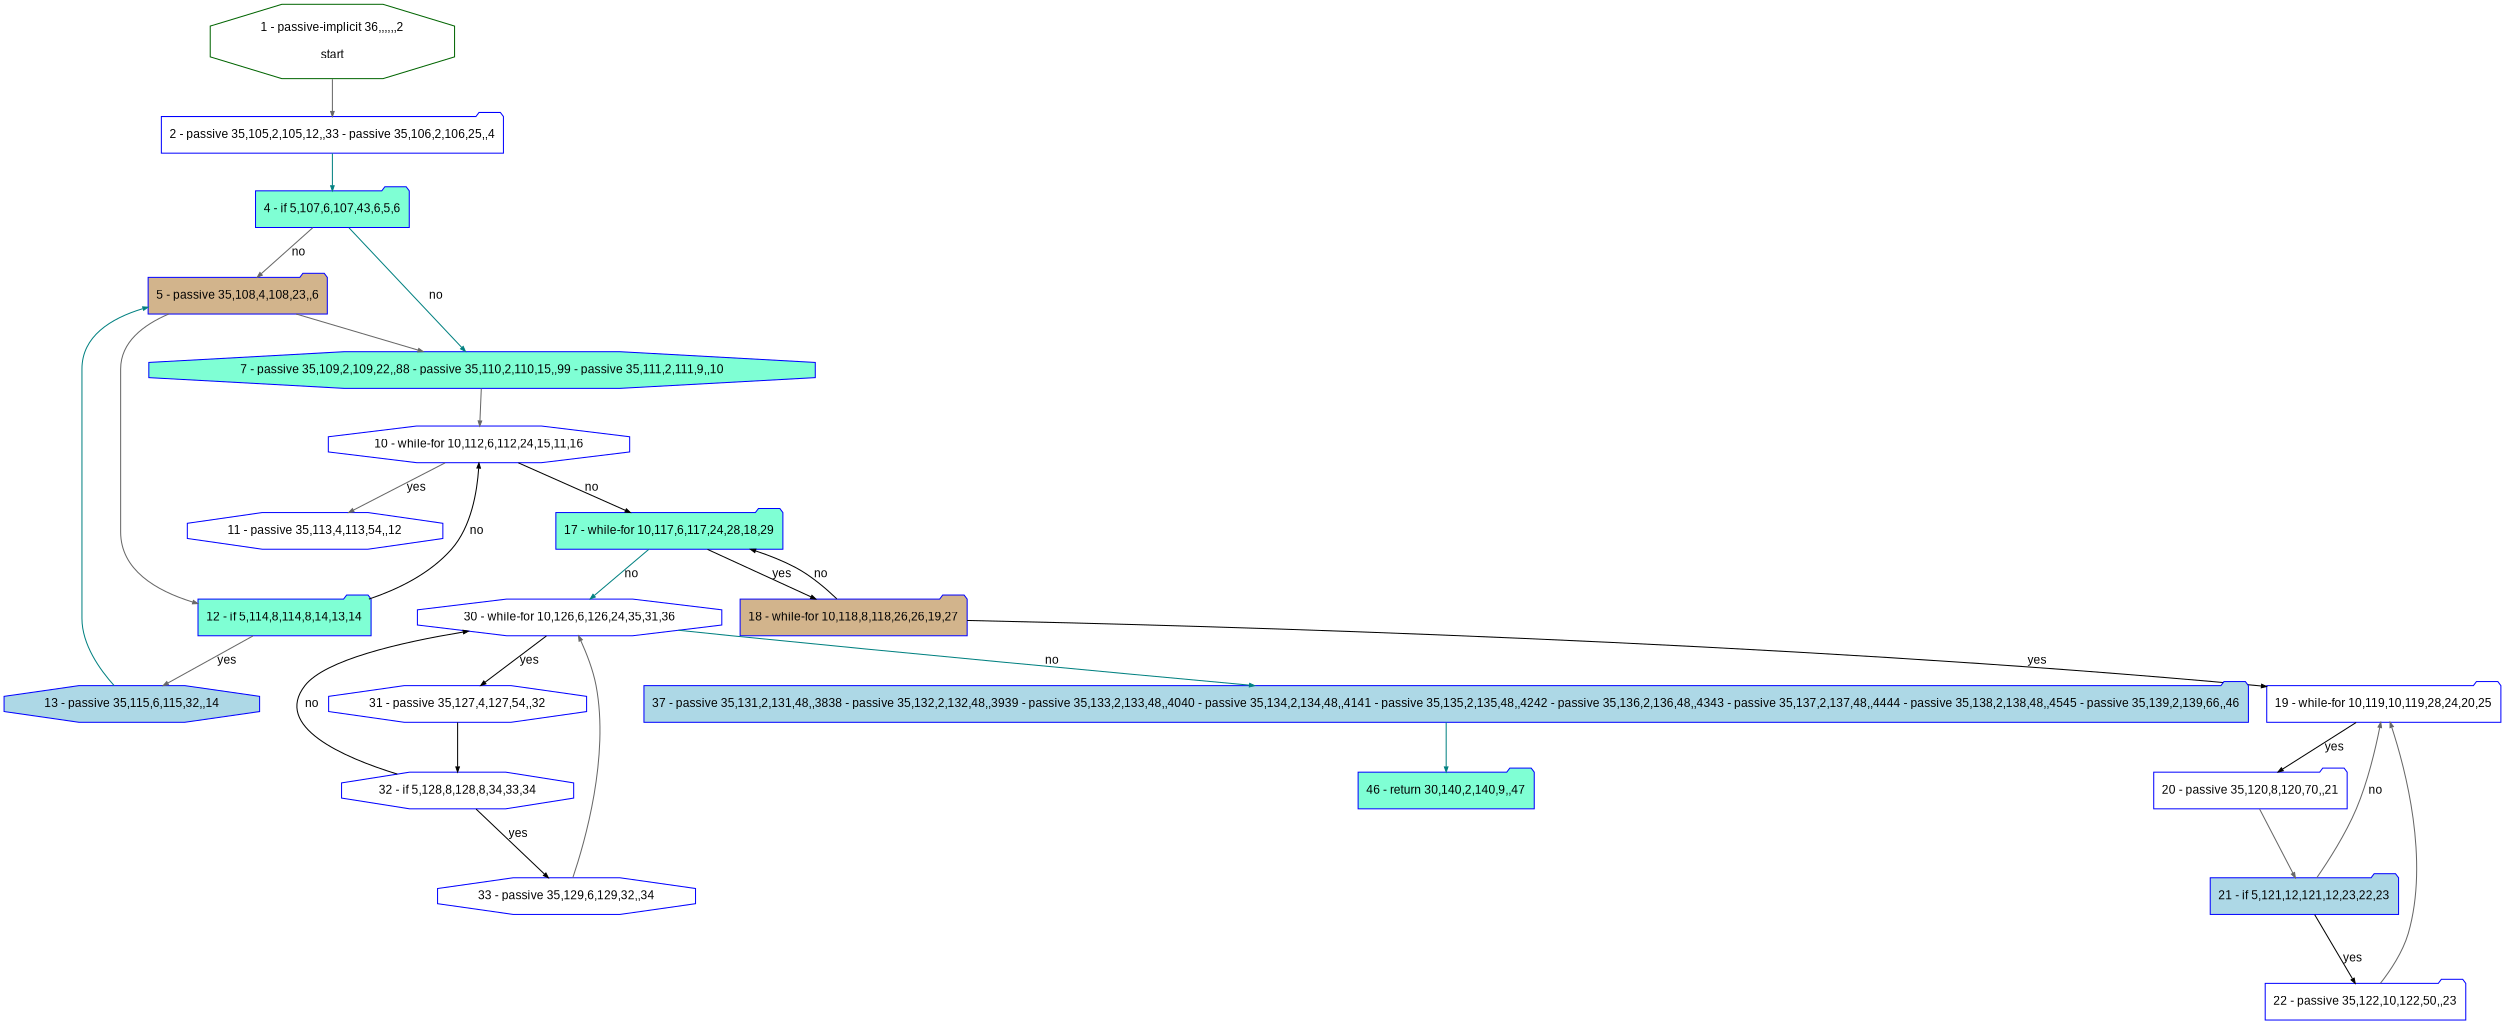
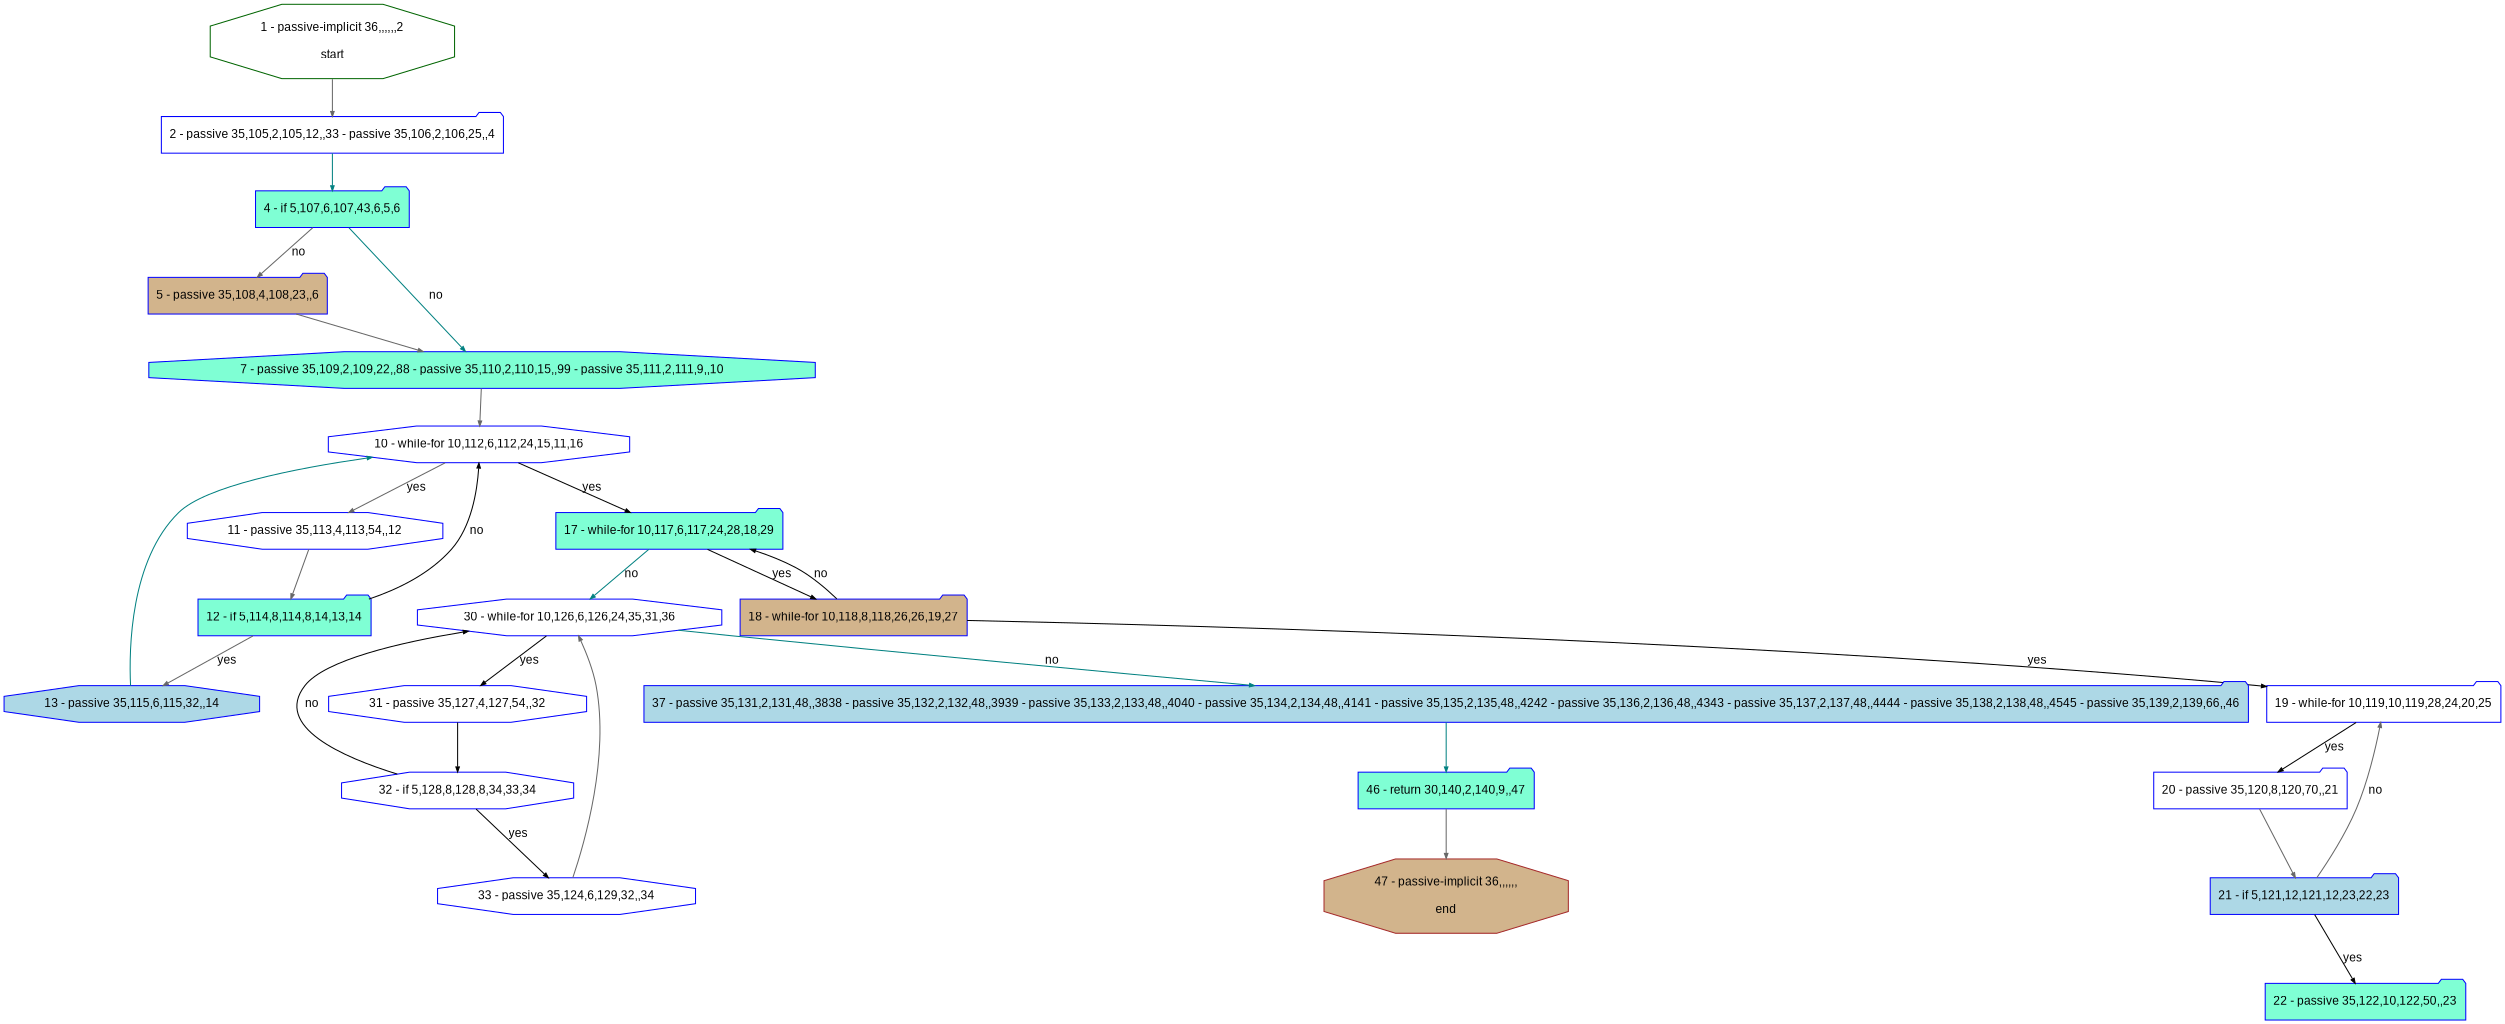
(121, 466) -> (301, 572)
(82, 486) -> (184, 509)
(592, 488) -> (592, 488)
(2416, 858) -> none
(567, 896) -> (567, 896)
none -> (1446, 896)
(2365, 1002) -> (2365, 1002)
